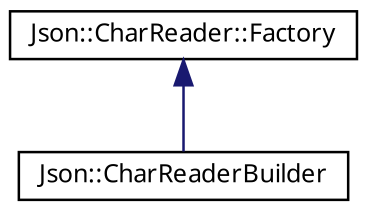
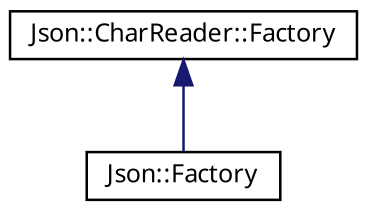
(184, 176) -> (184, 176)
